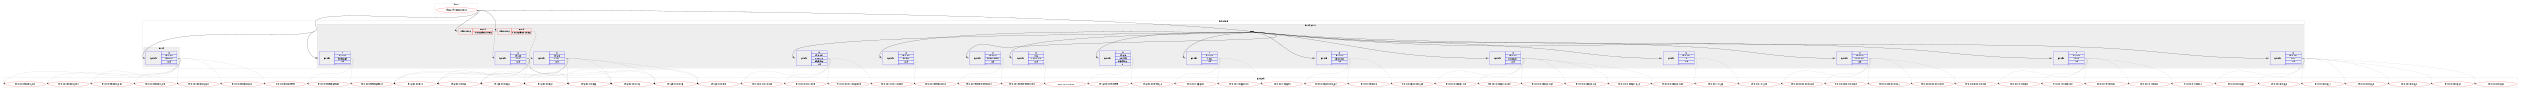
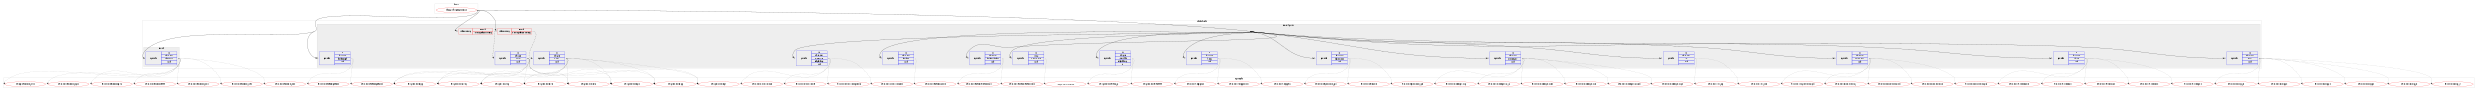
(155, 84) -> (25, 84)
(675, 84) -> (502, 84)
(1846, 84) -> (1803, 84)
(2409, 84) -> none
